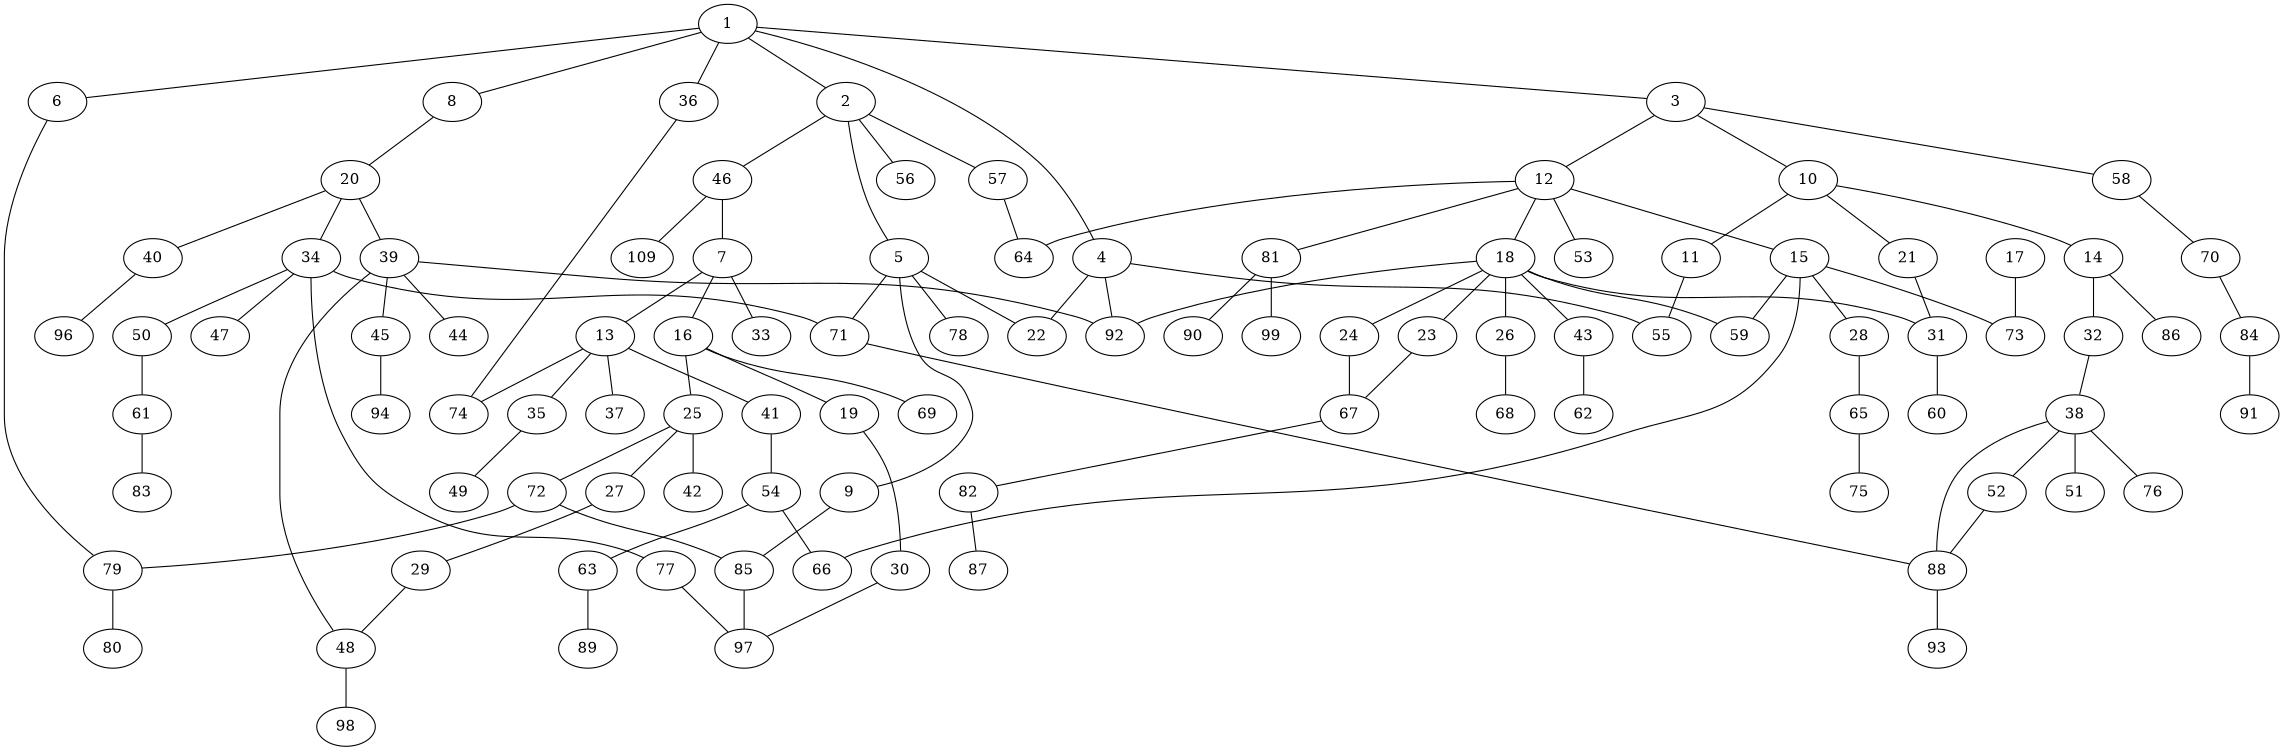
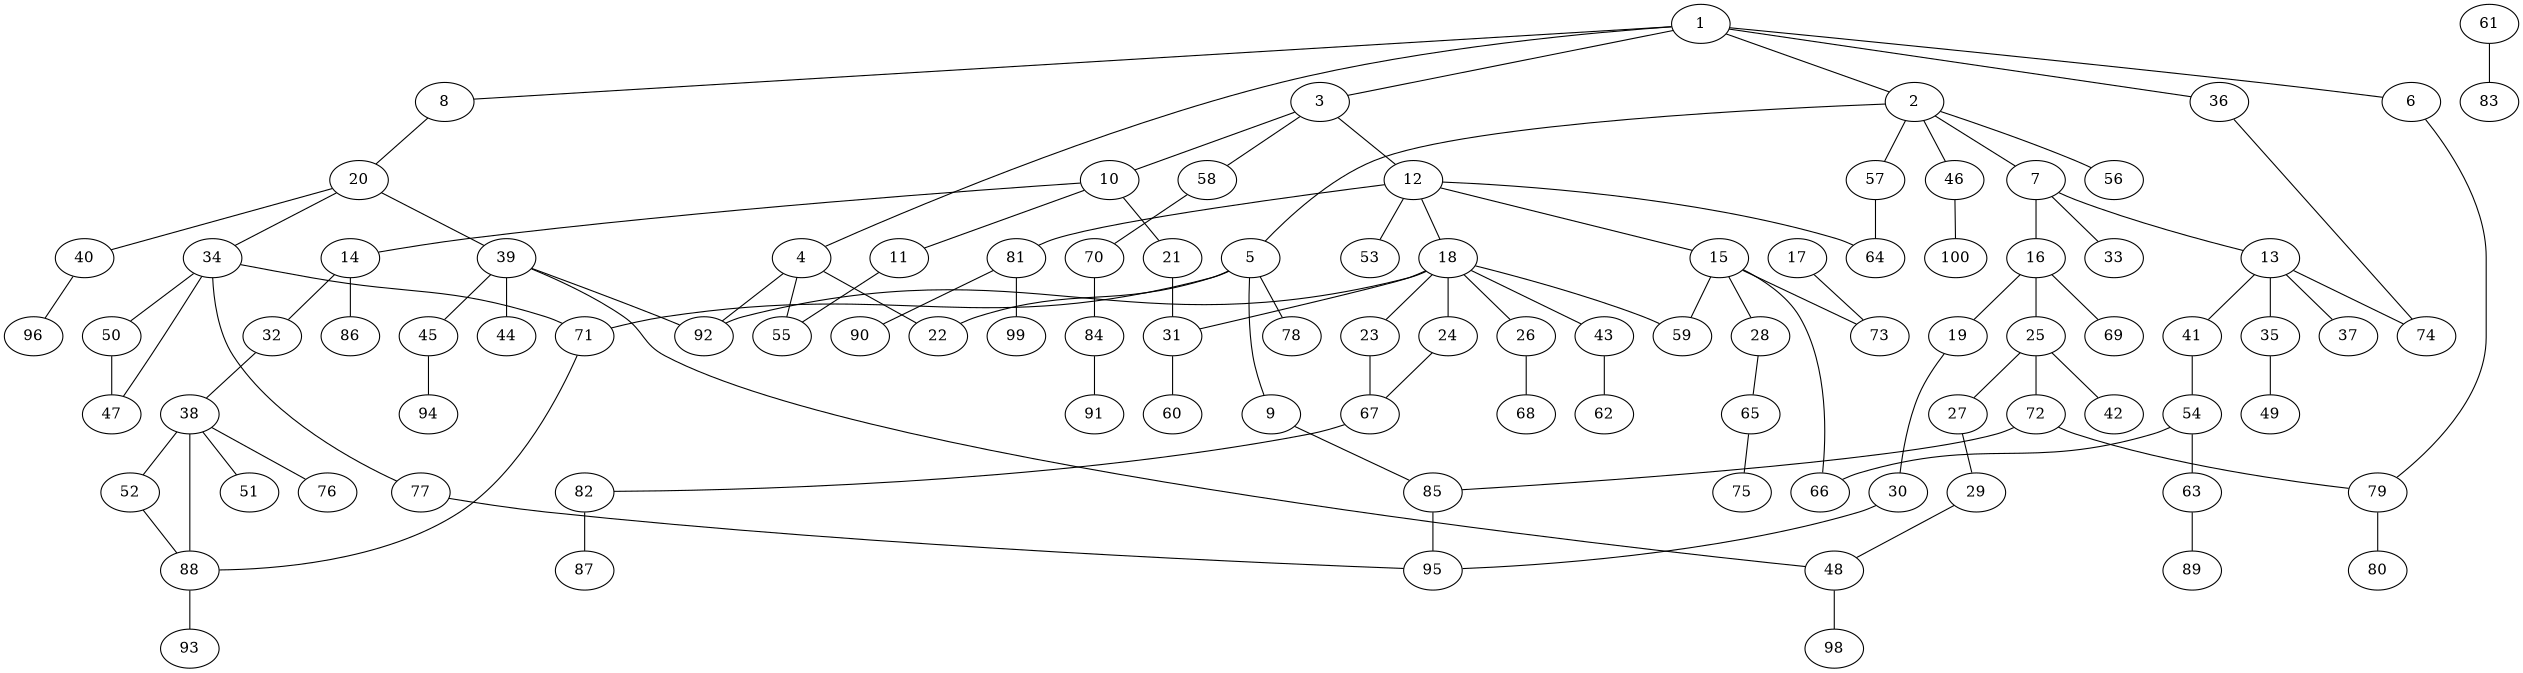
(722, 219) -> (1975, 141)
(642, 258) -> (1956, 258)
(142, 375) -> (112, 375)
(744, 649) -> (1433, 571)
